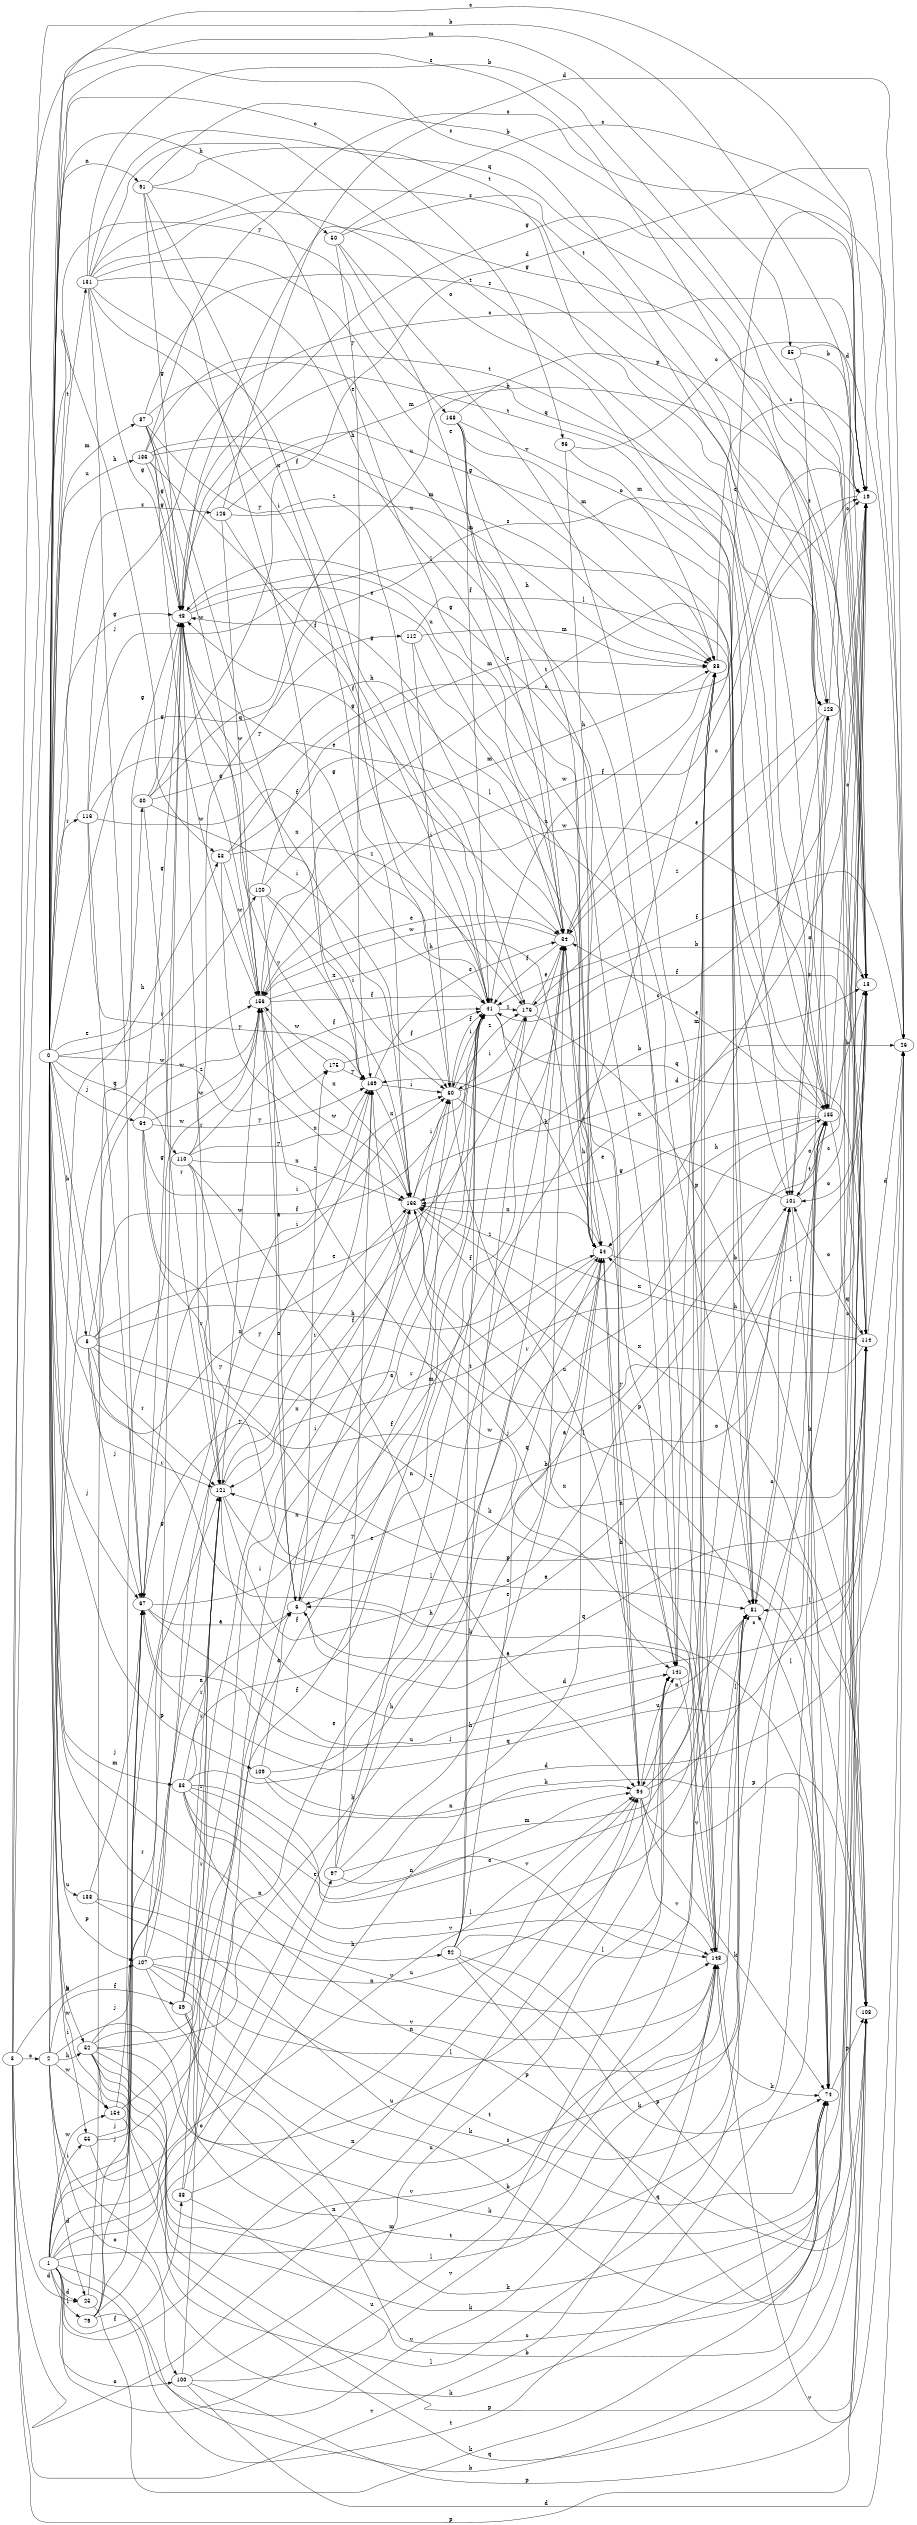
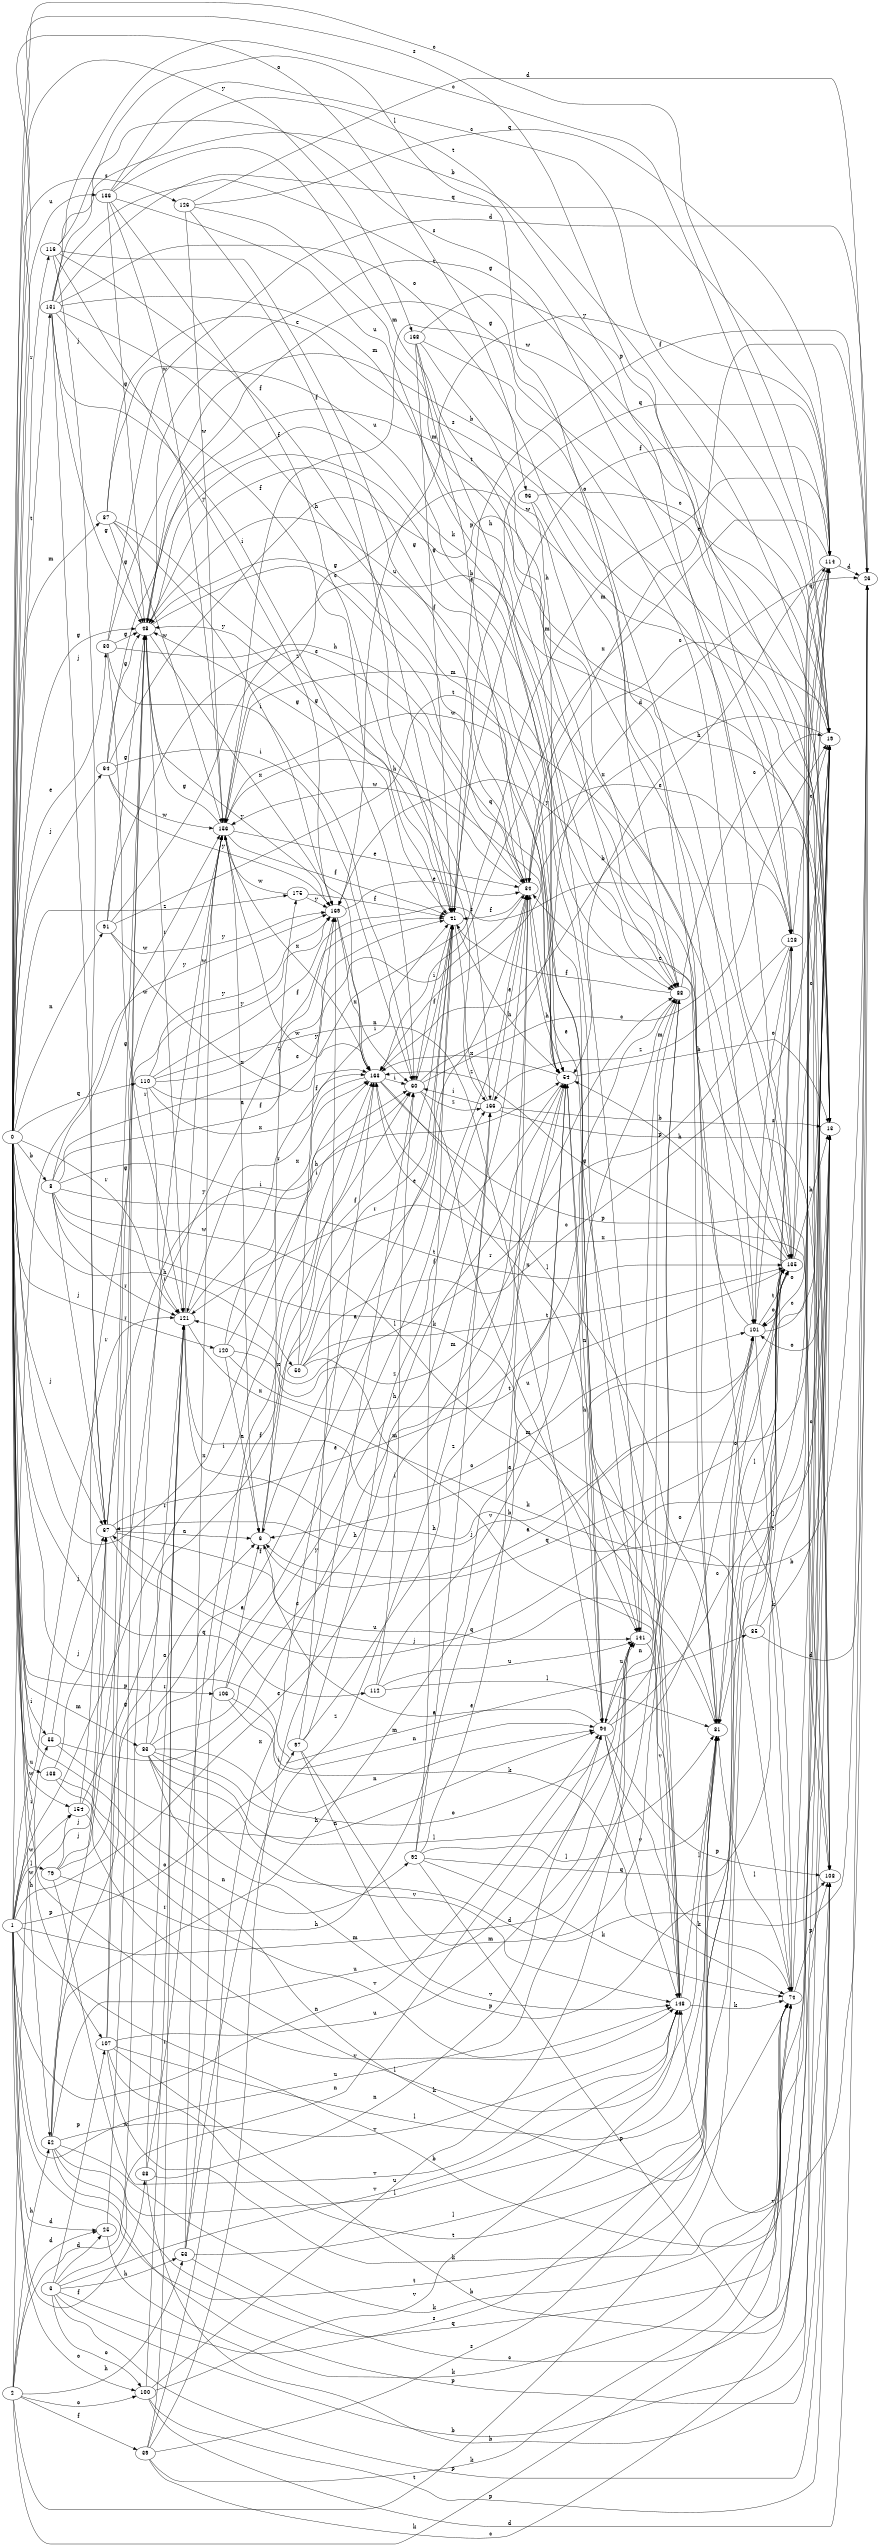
(527, 1010) -> (491, 1106)
(634, 1647) -> (387, 1710)
(565, 1682) -> (528, 1505)
(260, 1772) -> (224, 1694)
(29, 2059) -> (83, 2350)
